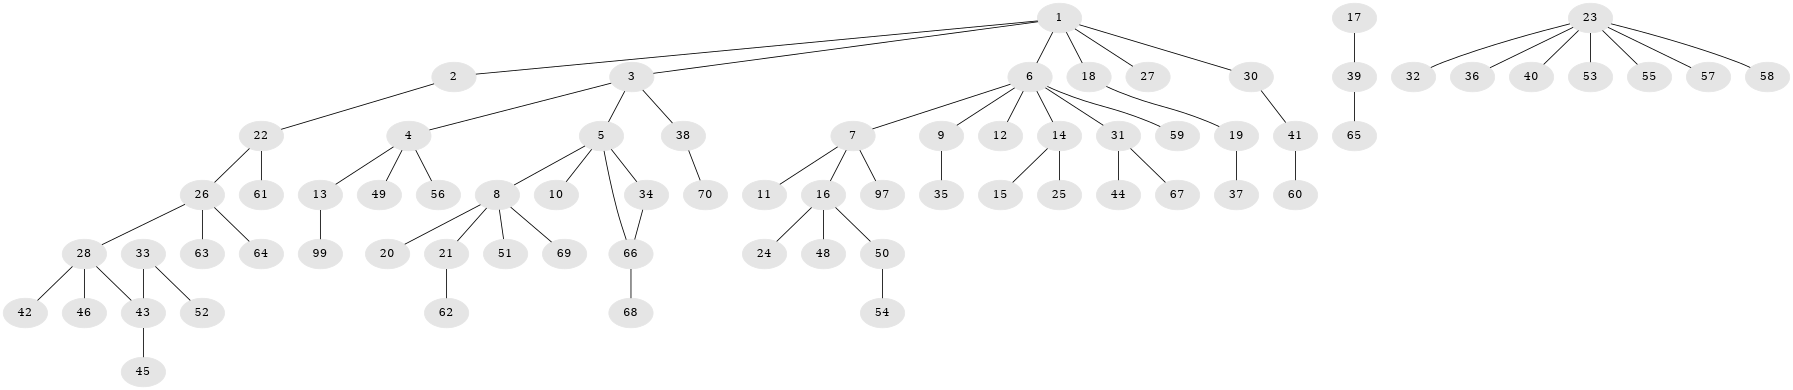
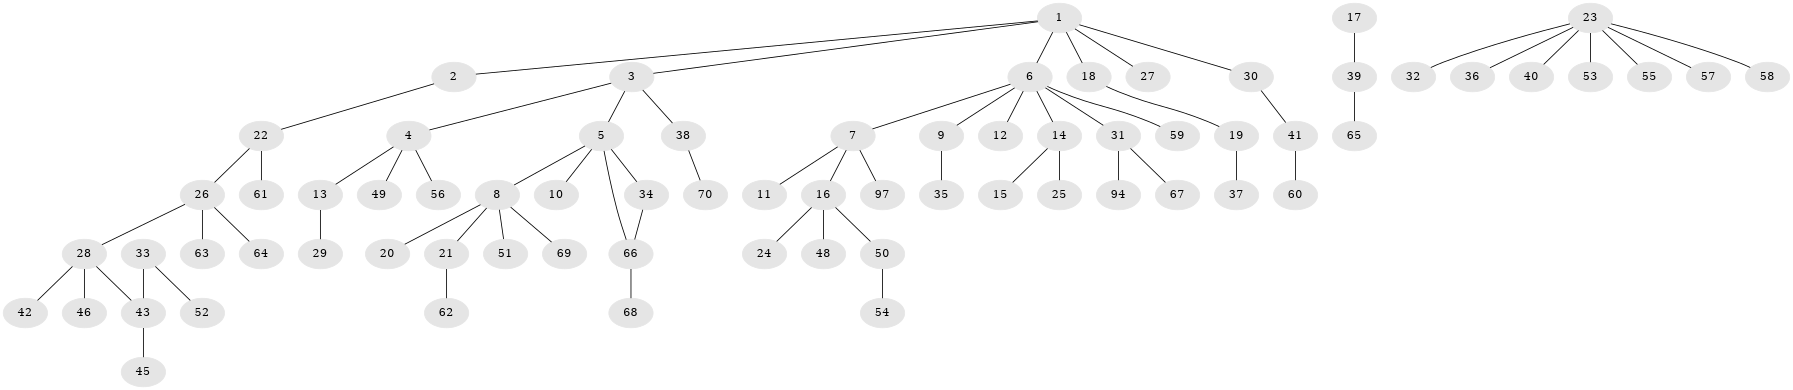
(1119, 195) -> (1119, 195)
(320, 254) -> (320, 254)
